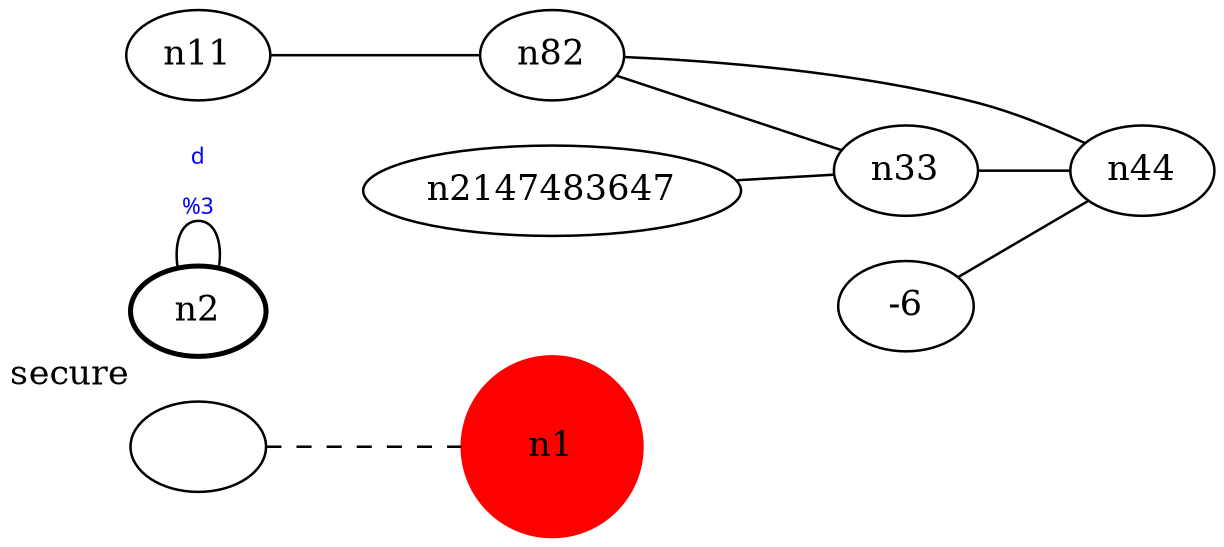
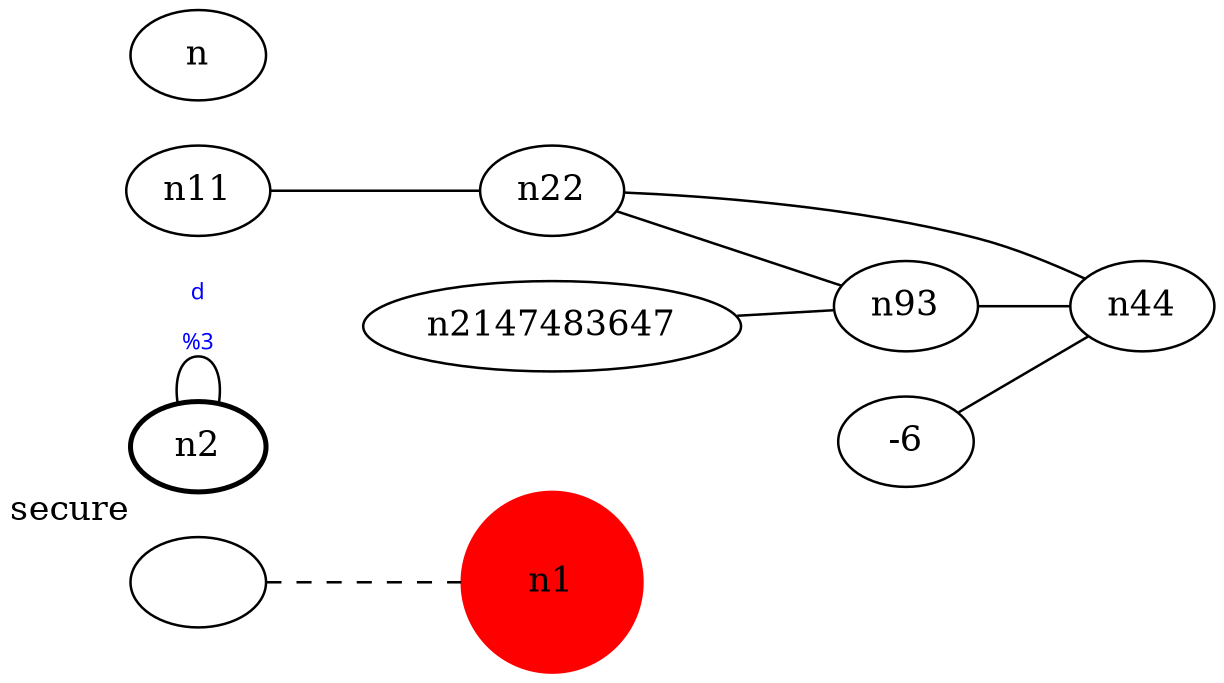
none -> (198, 55)
(552, 55) -> (552, 191)
(906, 171) -> (906, 306)
